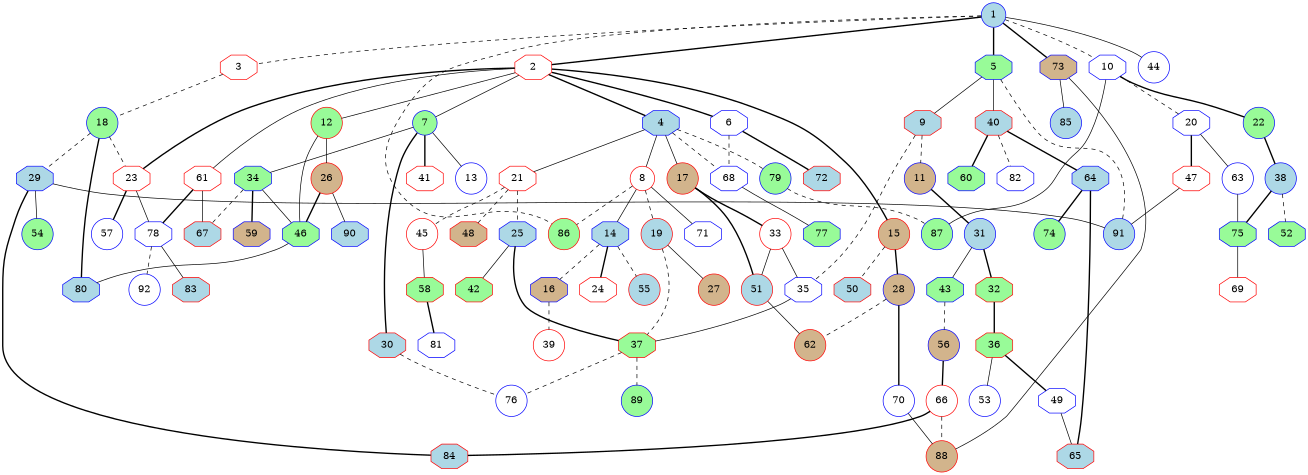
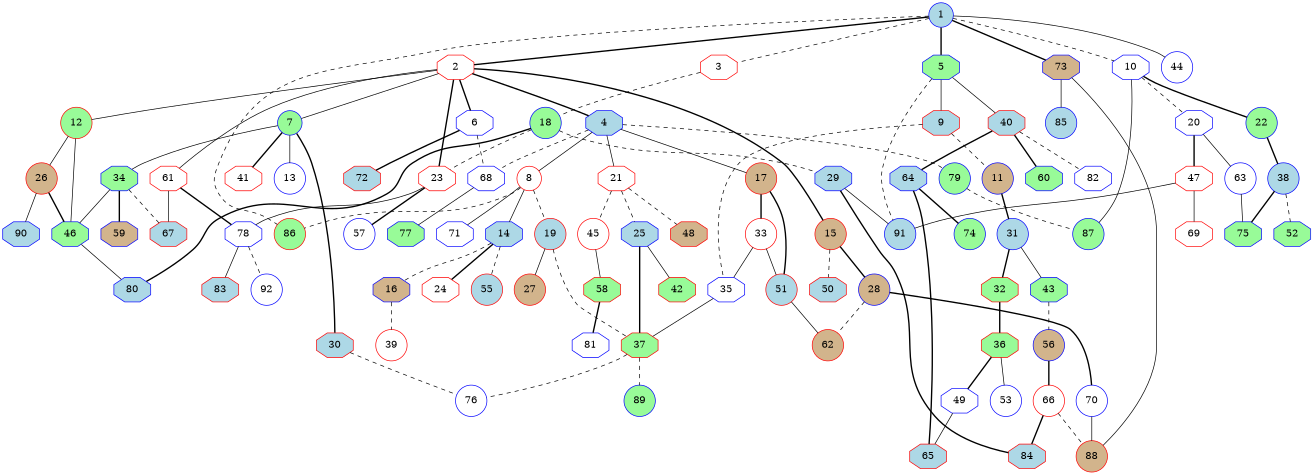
(38, 234) -> none
(1238, 262) -> (1194, 206)
